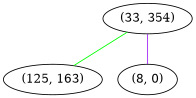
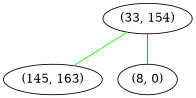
(148, 19) -> (148, 19)
(53, 80) -> (53, 80)
